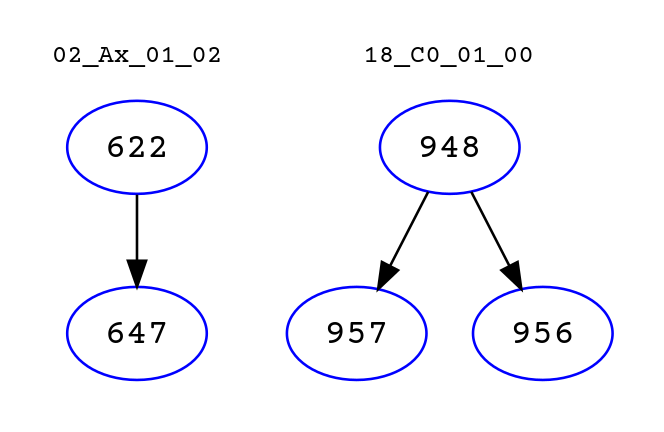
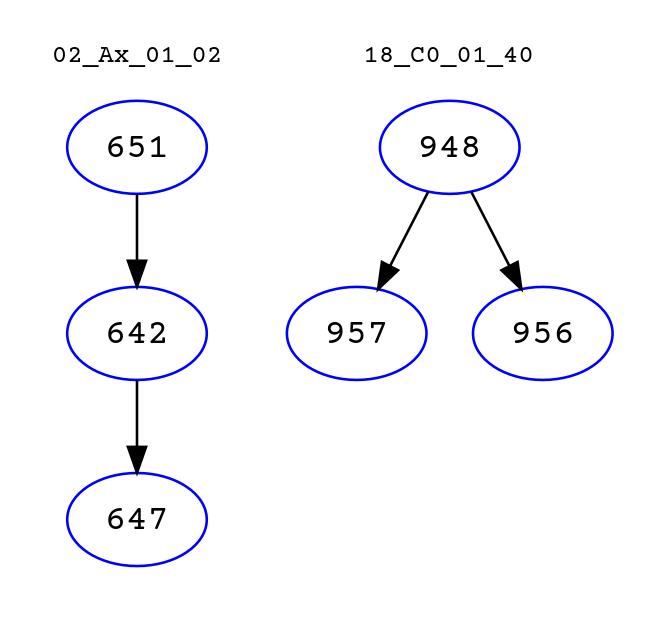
(450, 56) -> (450, 56)
none -> (137, 147)
(137, 147) -> (137, 333)
